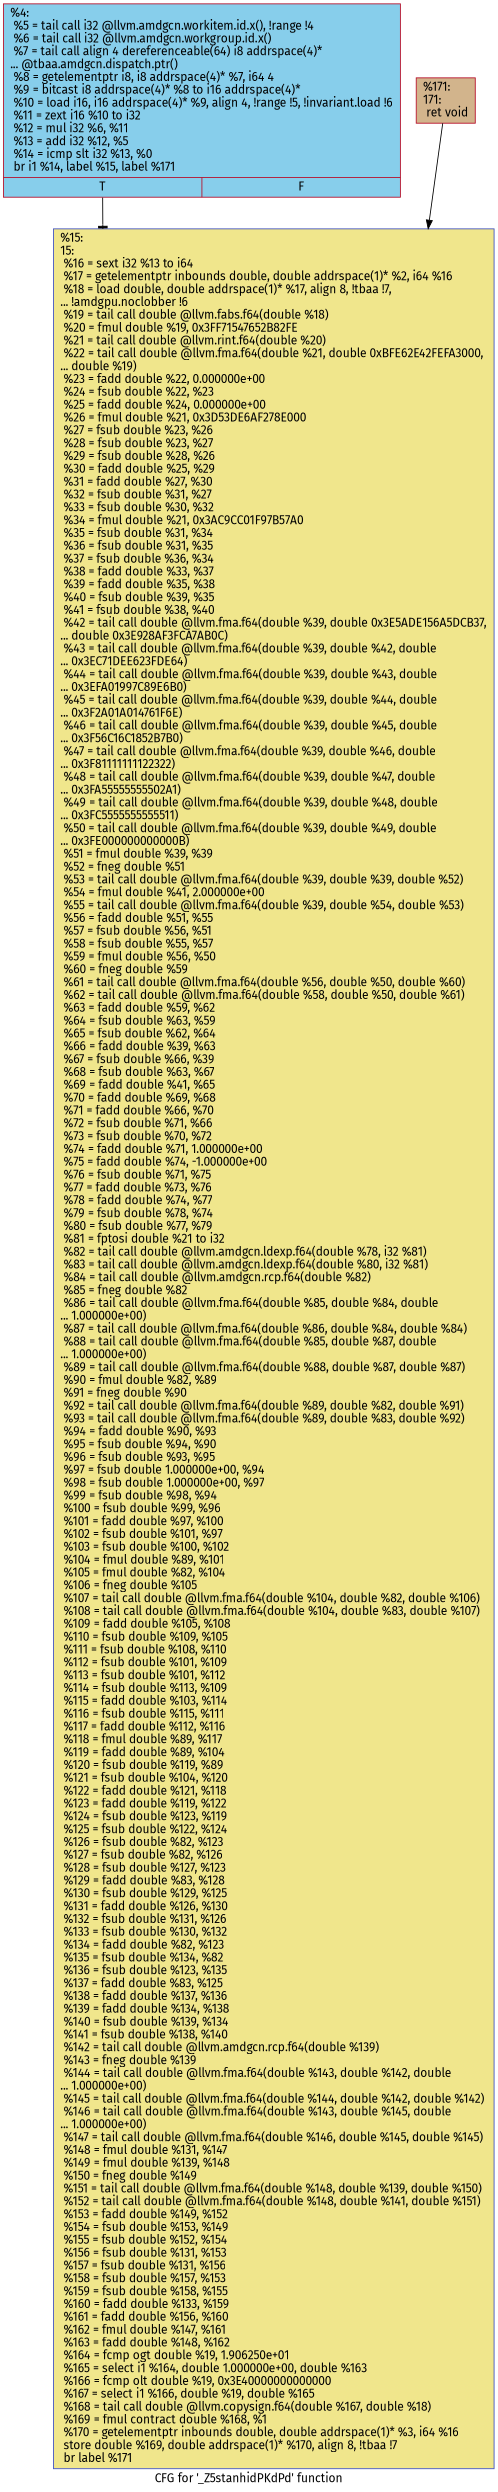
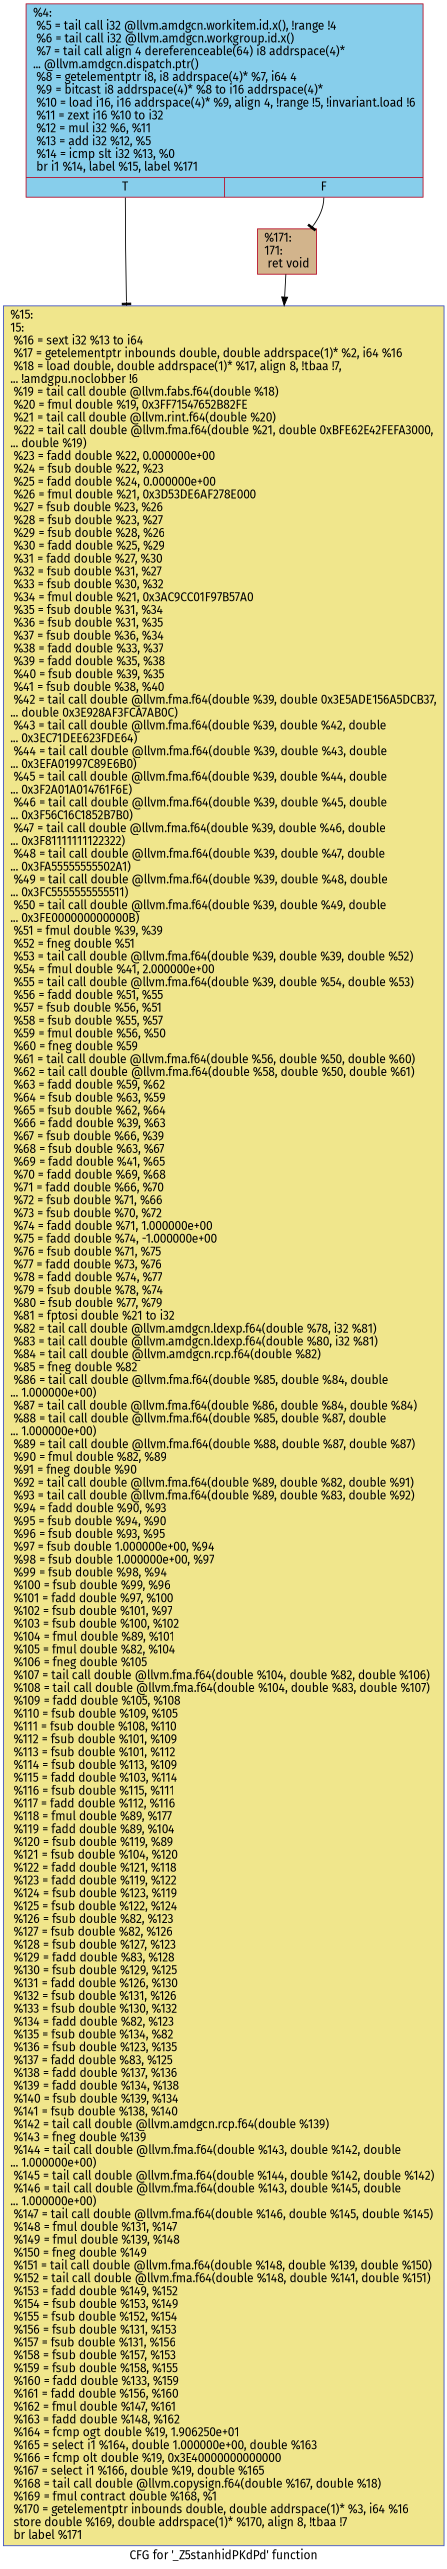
(94, 65) -> (116, 65)
none -> (321, 212)
(142, 1740) -> (92, 1817)
